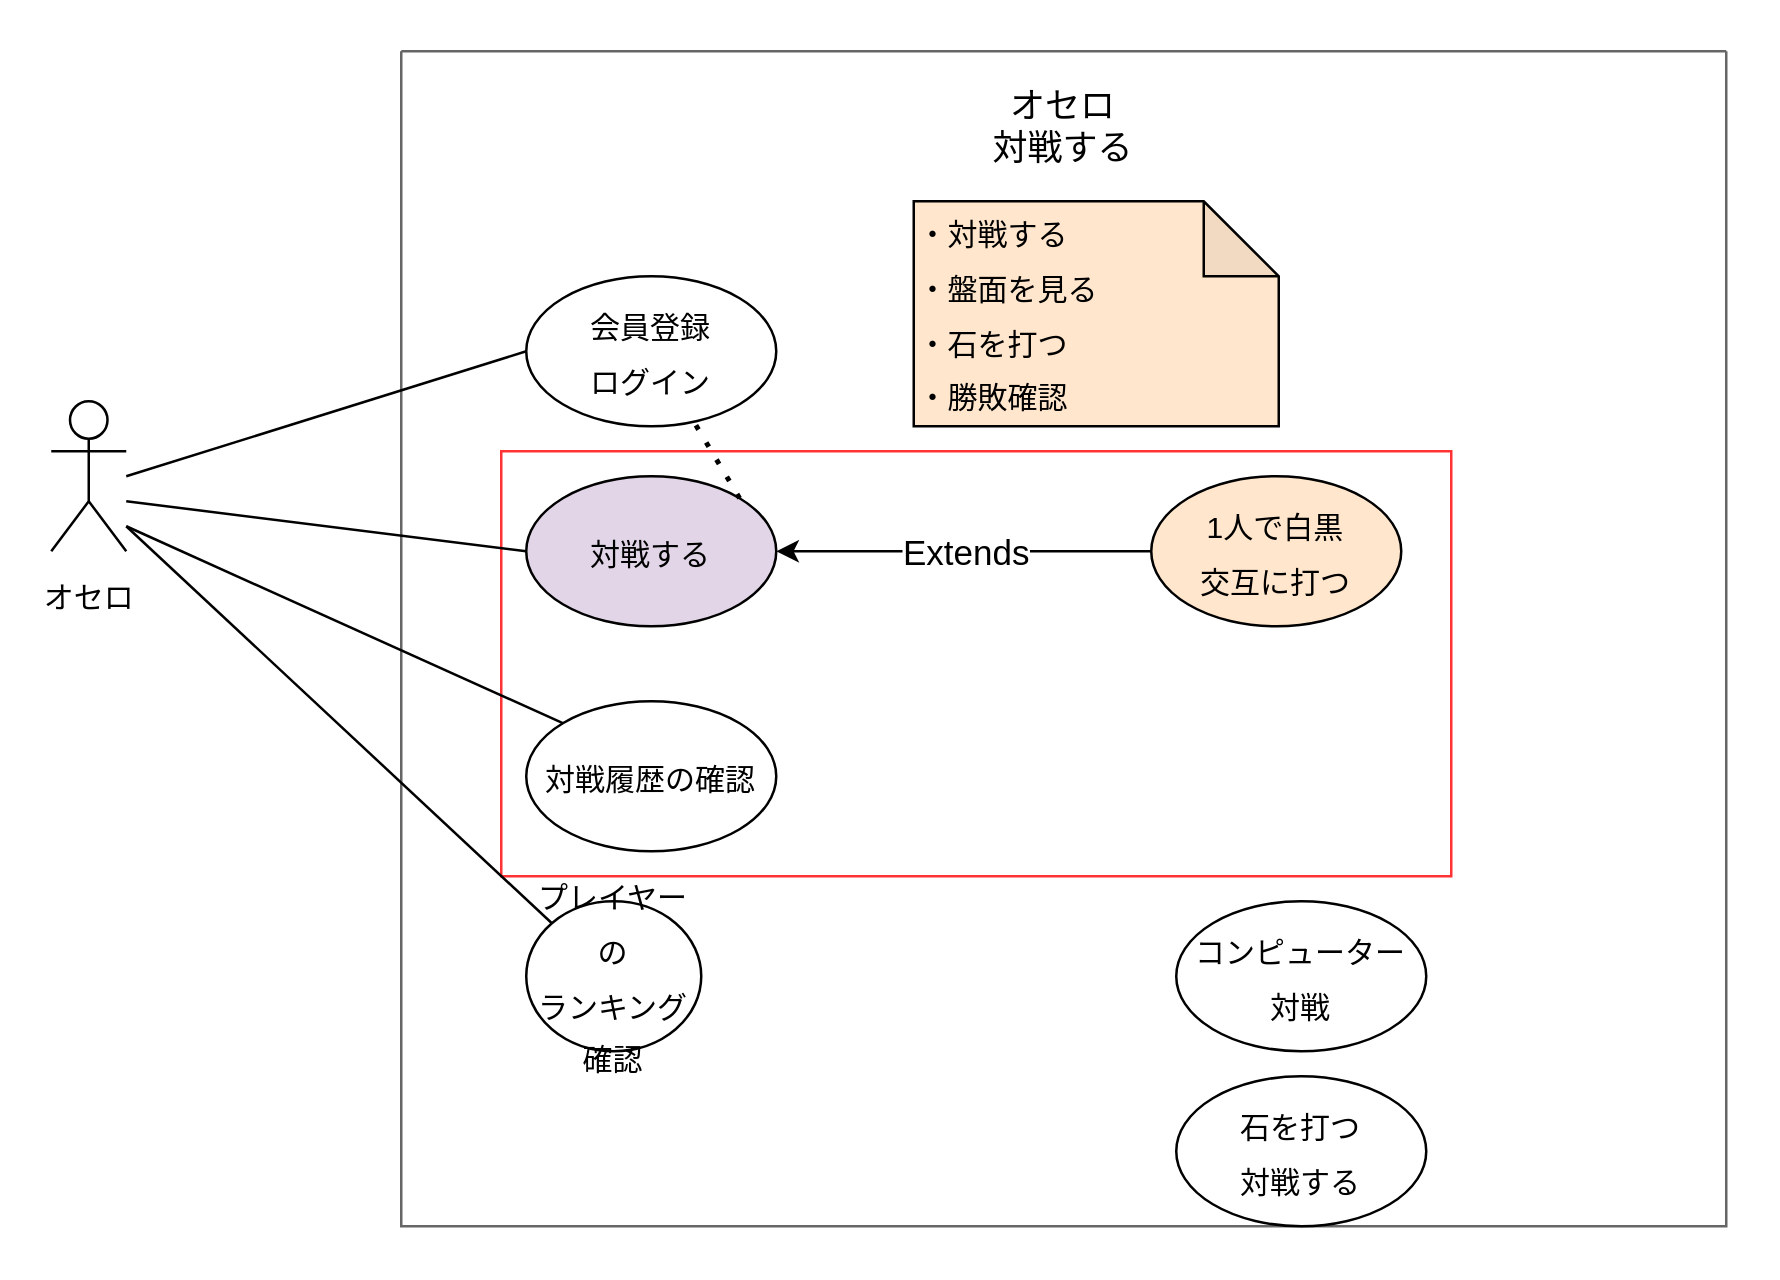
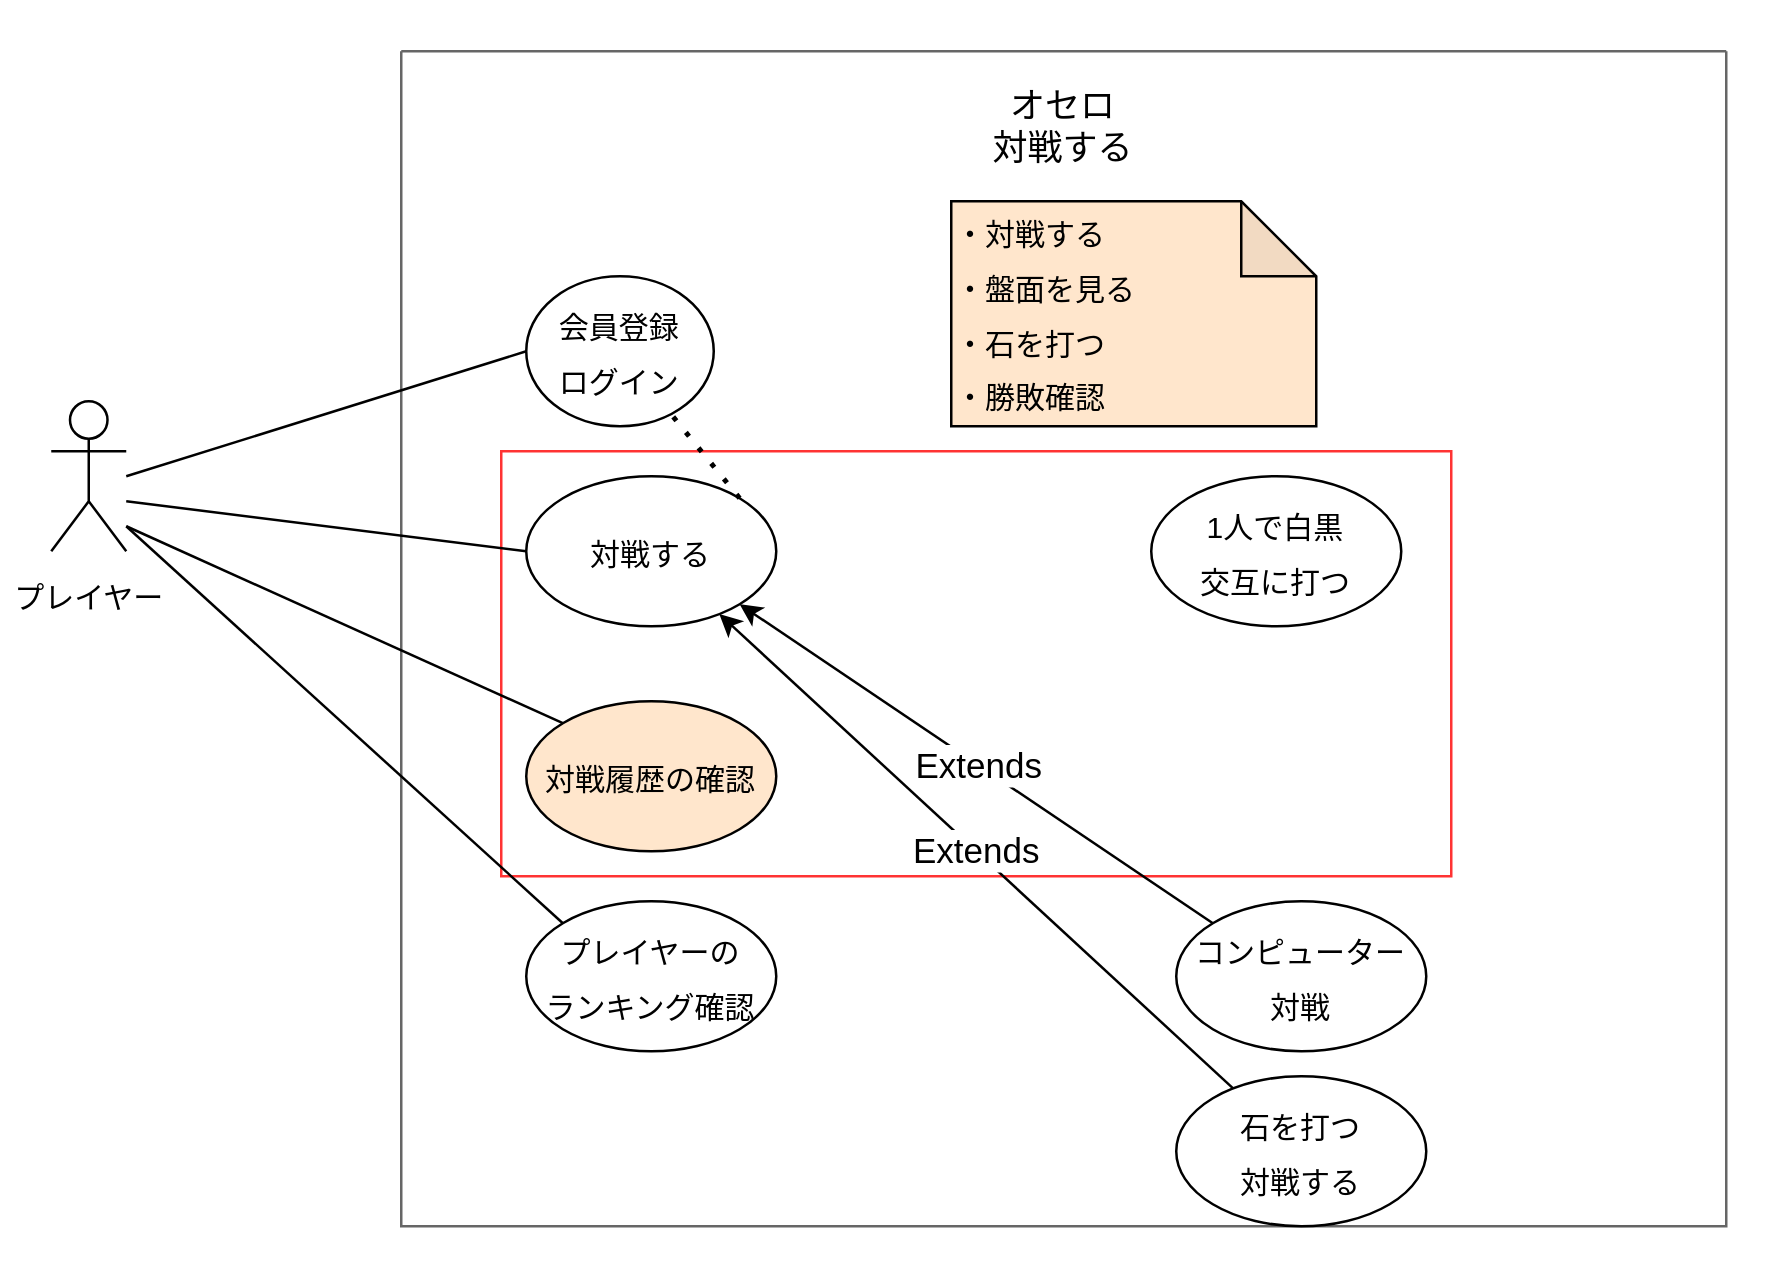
(1096, 314) -> (1134, 314)
(651, 351) -> (620, 351)
(651, 551) -> (651, 551)
(972, 551) -> none
(1276, 551) -> (1276, 551)
(90, 596) -> (90, 596)
(651, 776) -> (651, 776)
none -> (1111, 854)
(614, 976) -> (651, 976)
none -> (1115, 980)
